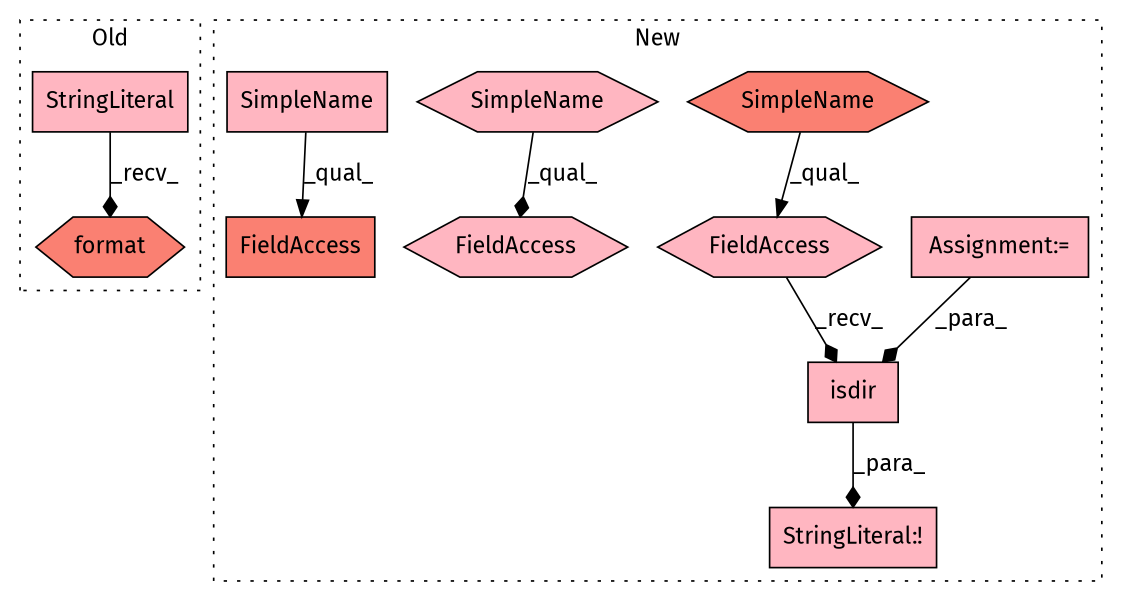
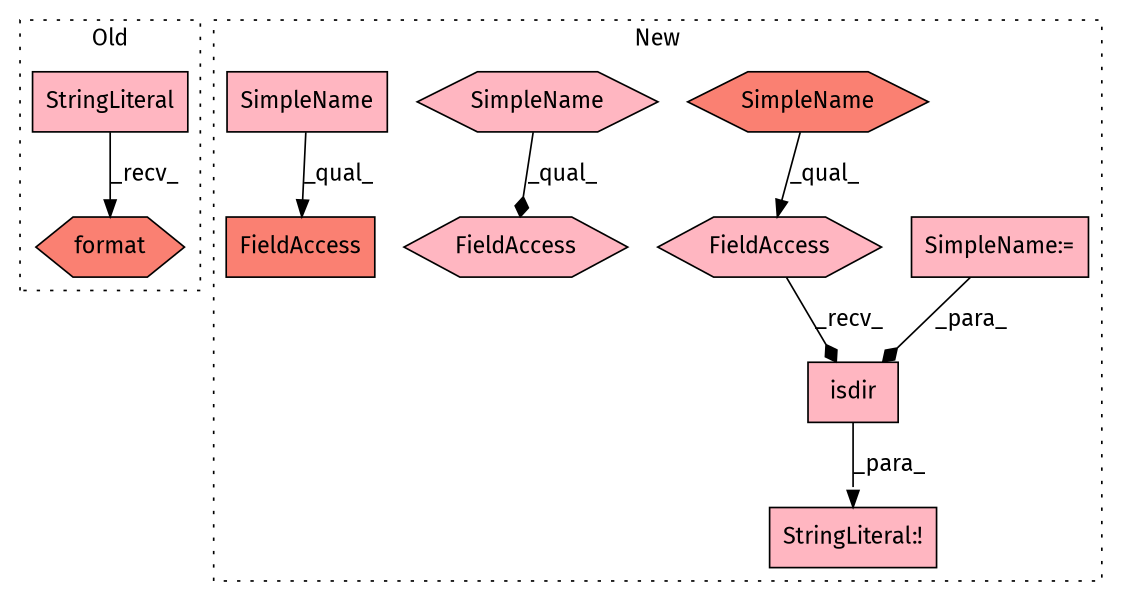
(110, 166) -> (110, 166)
(1000, 247) -> (1000, 247)
(853, 455) -> (853, 455)
